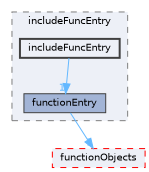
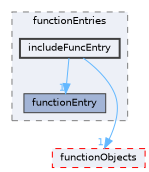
(70, 21) -> (70, 21)
(80, 127) -> (115, 93)
